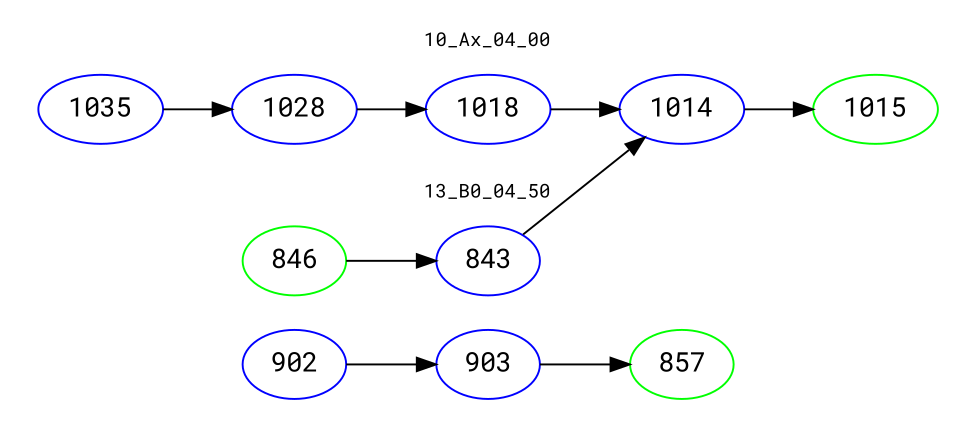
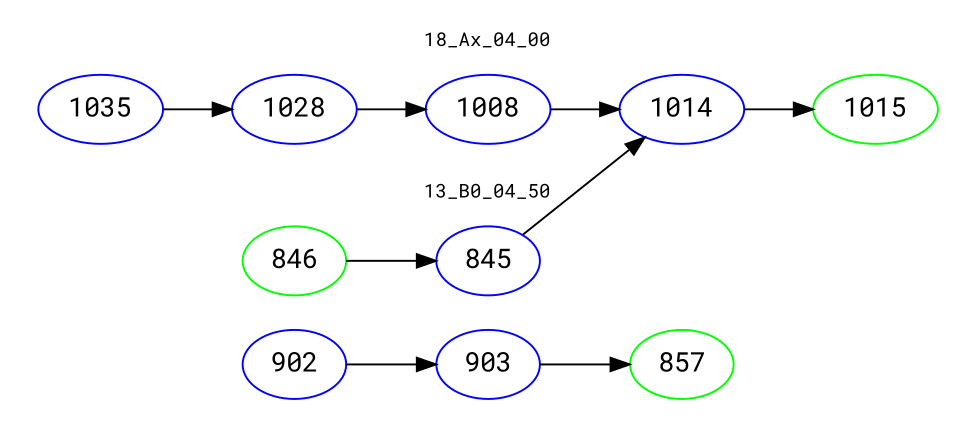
(488, 41) -> (488, 41)
(488, 109) -> (488, 109)
(488, 261) -> (488, 261)
